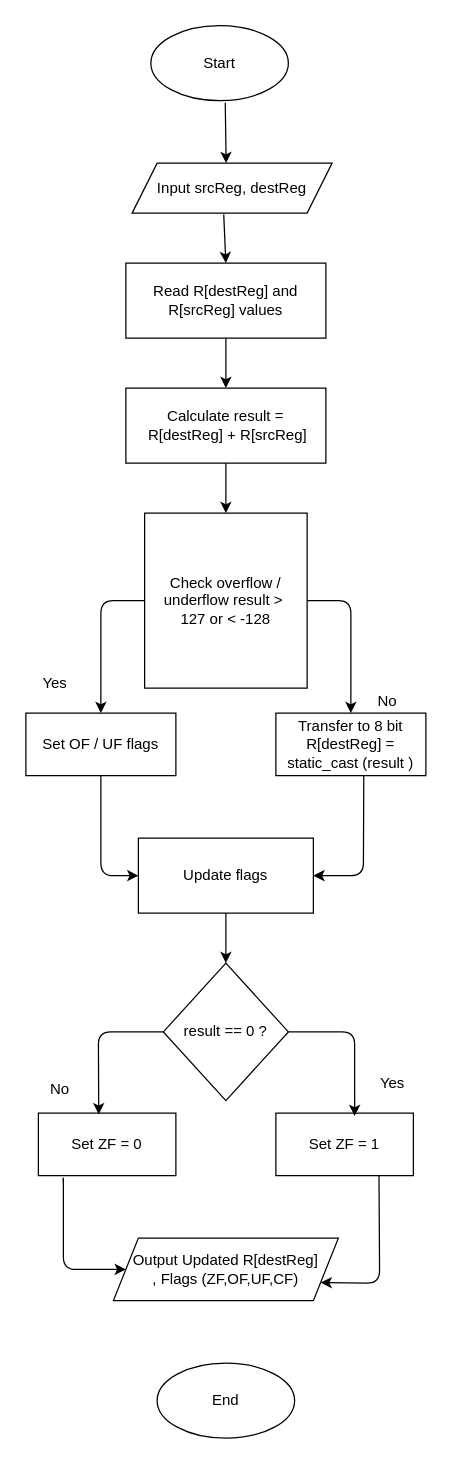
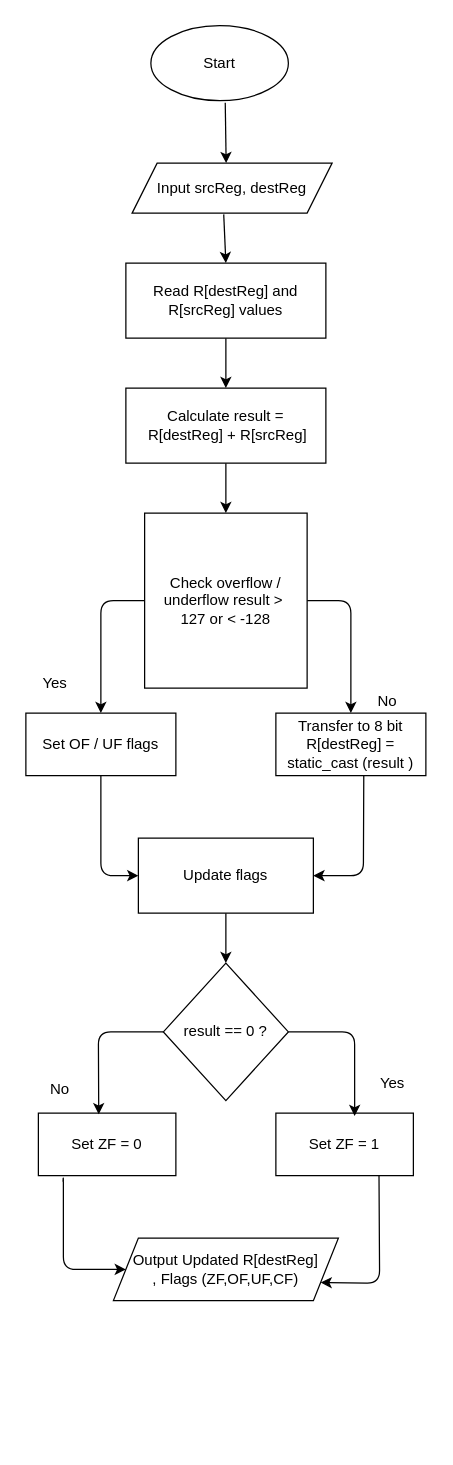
(226, 1401) -> none
